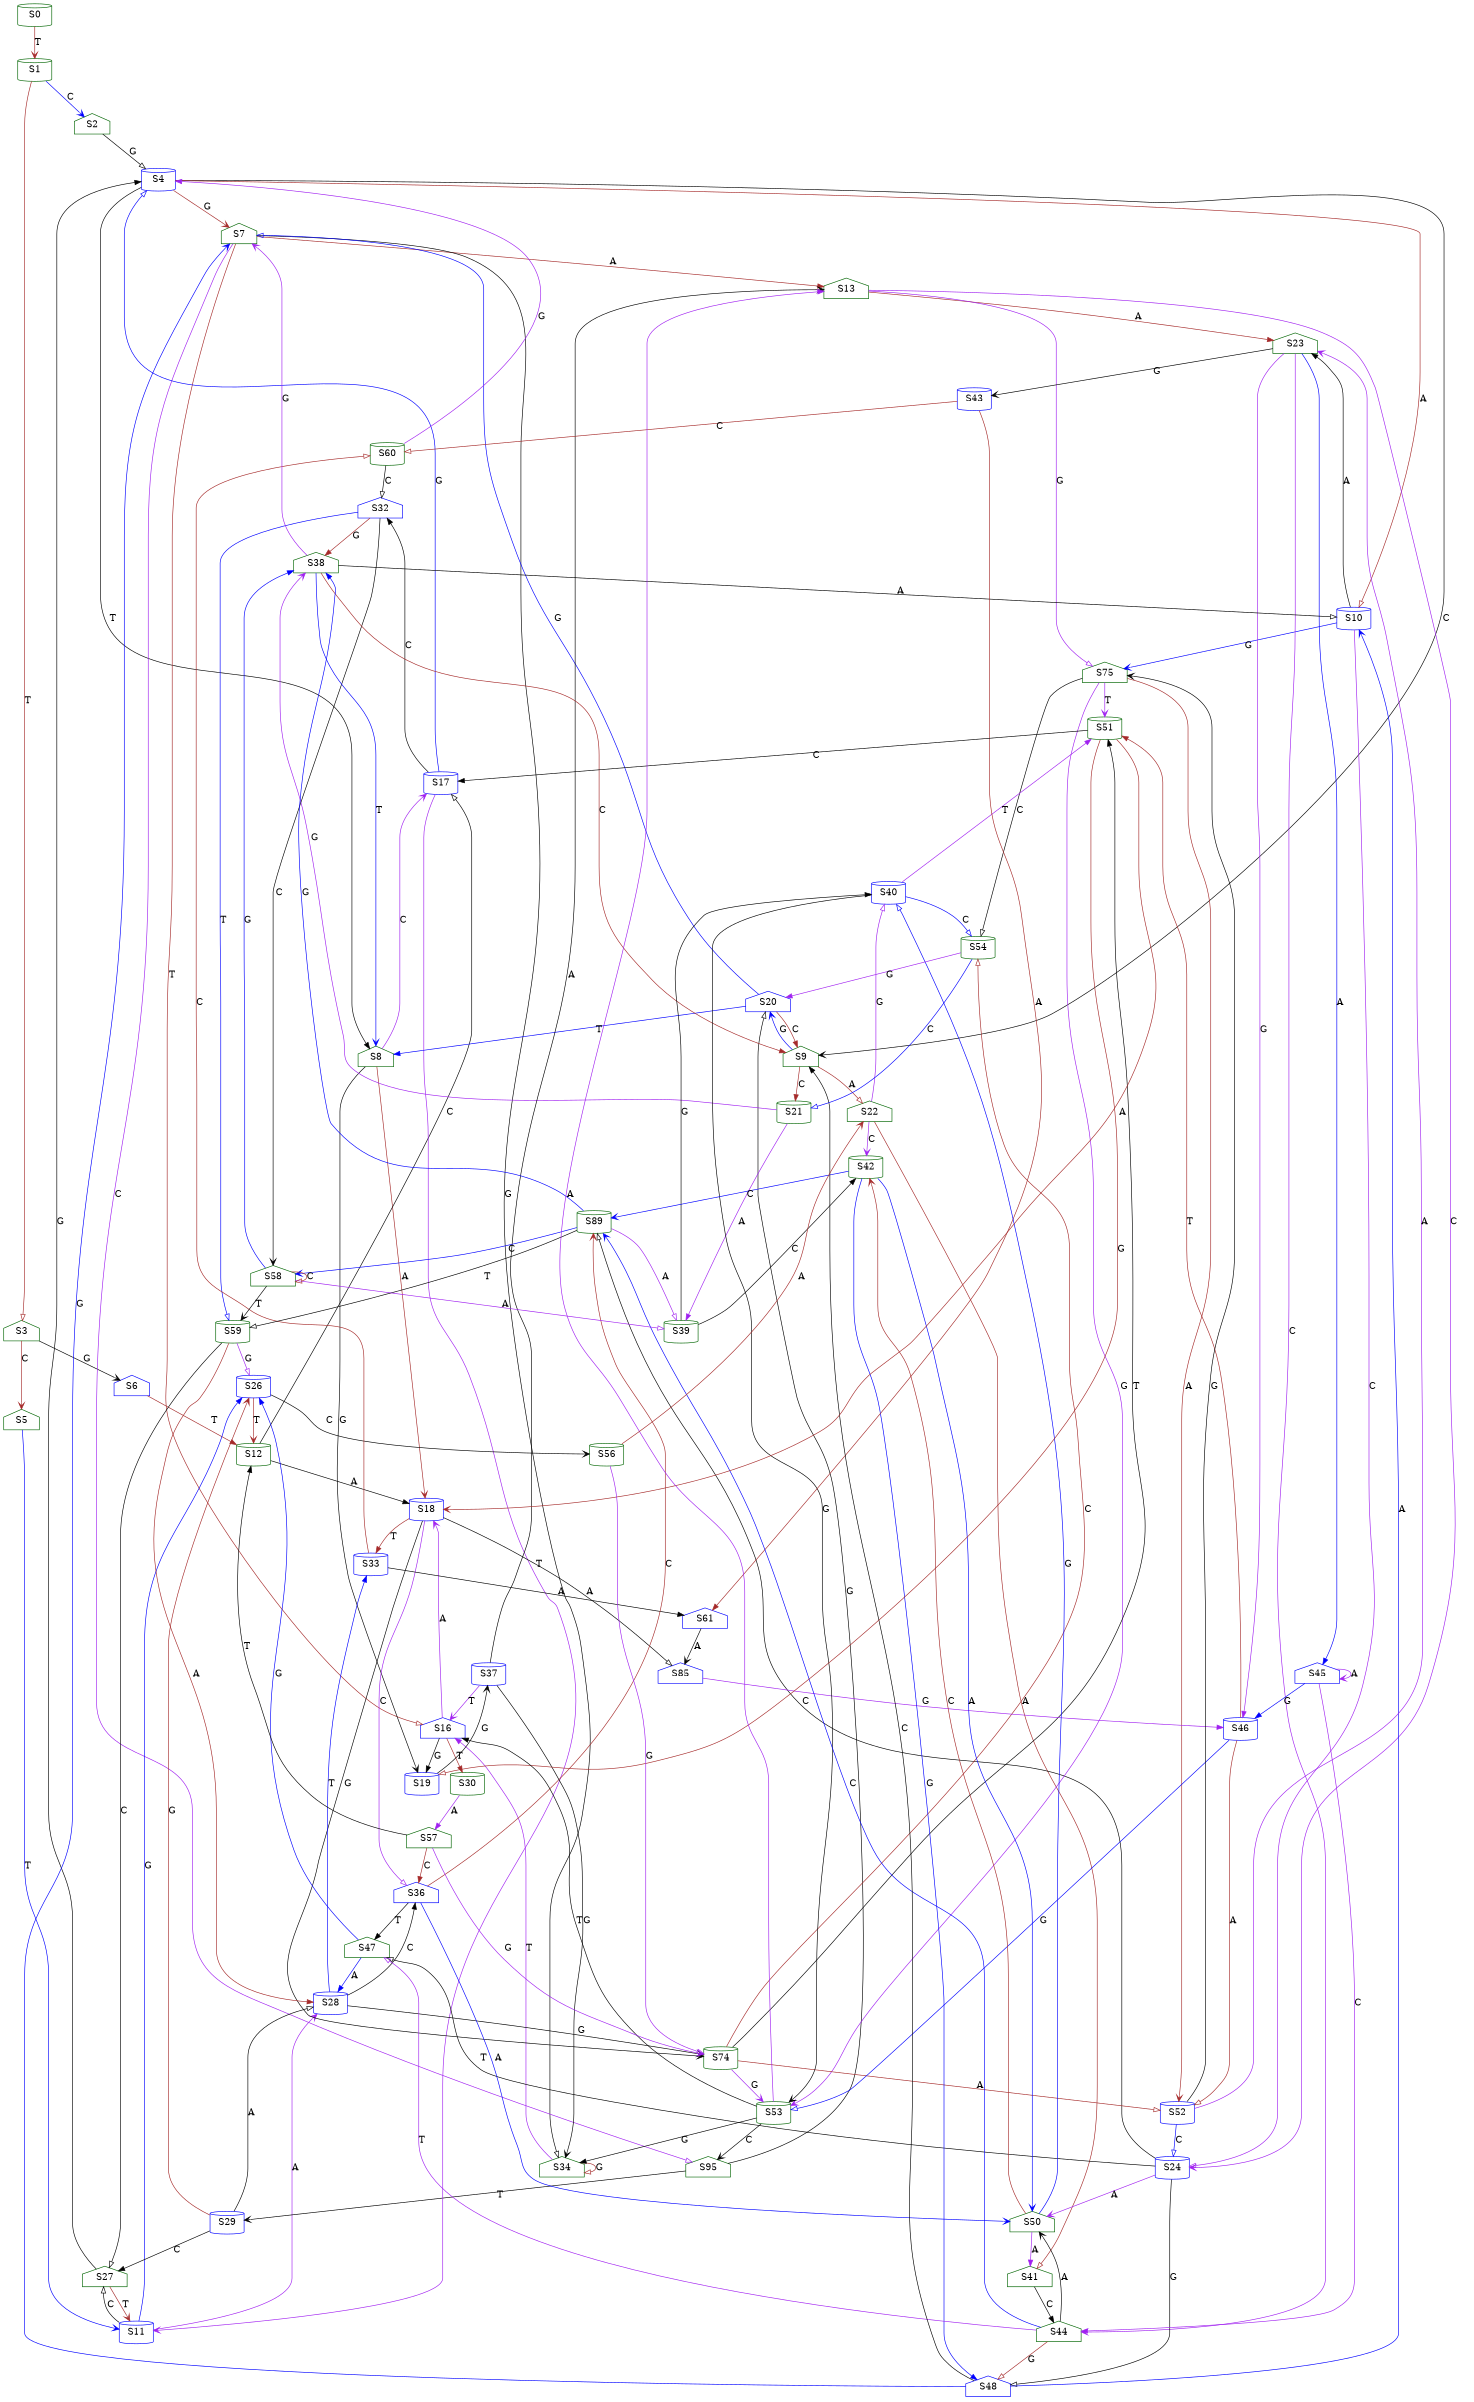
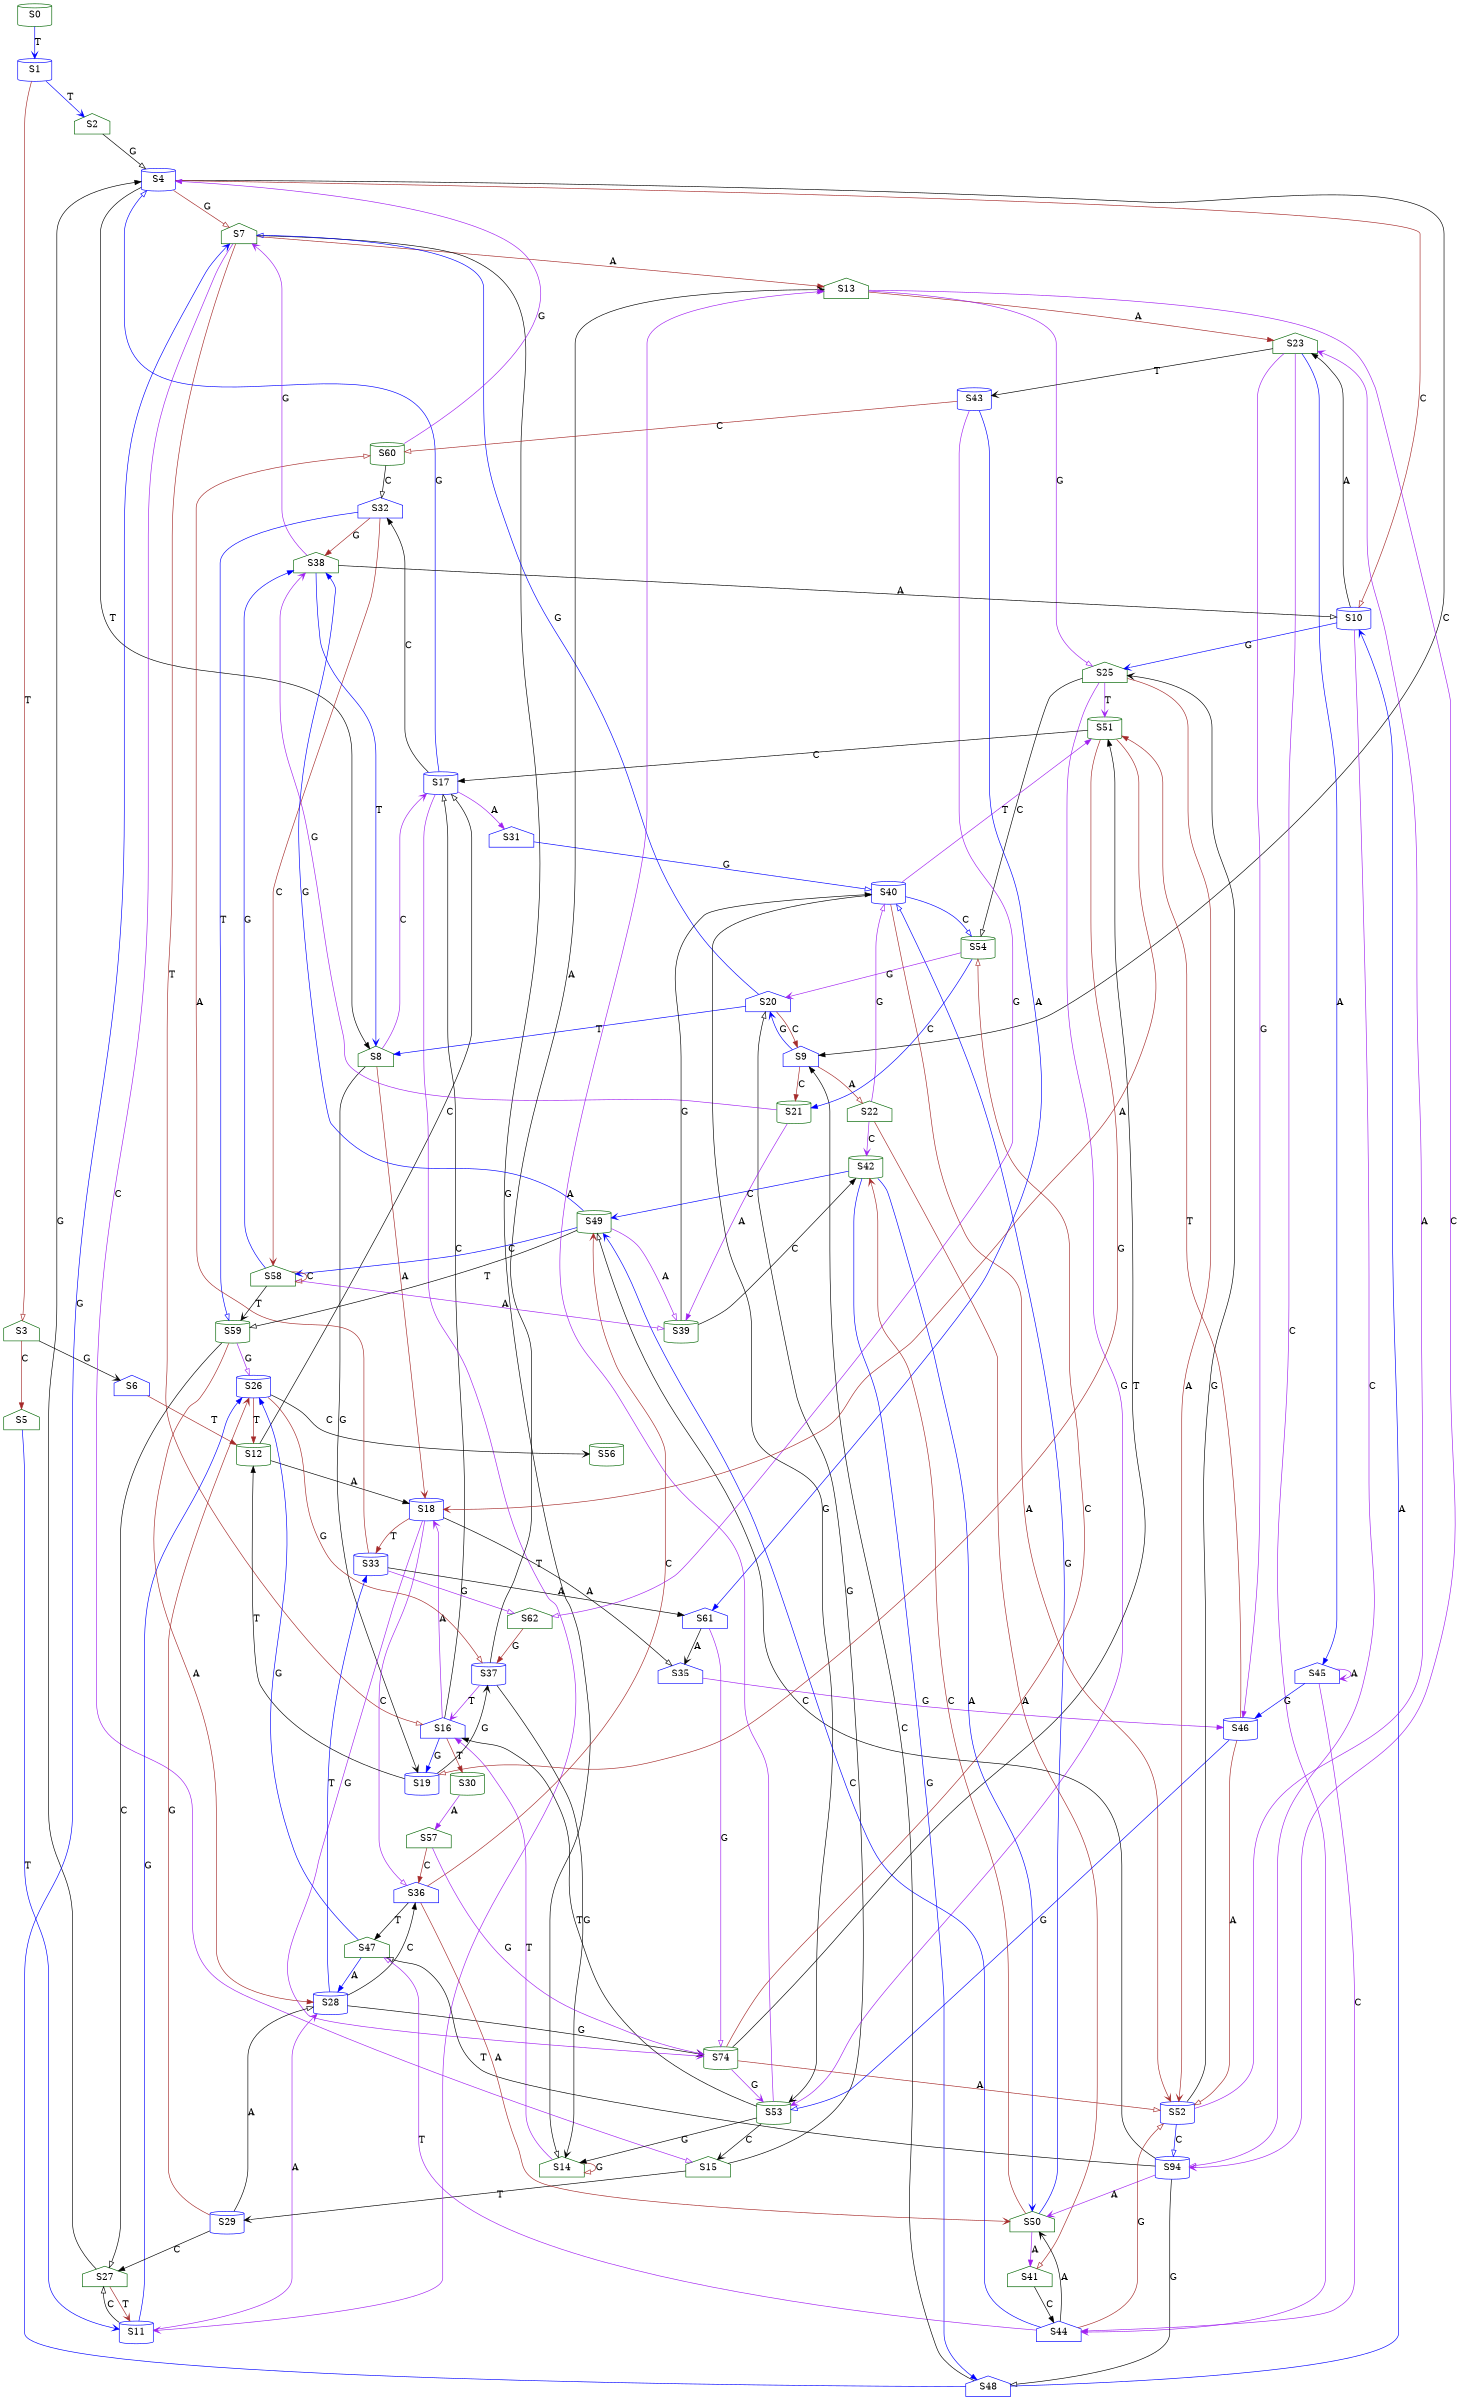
(35, 39) -> (35, 39)
(35, 70) -> (35, 70)
(70, 97) -> (70, 97)
(1406, 202) -> (1406, 202)
(199, 207) -> (199, 207)
(1157, 372) -> (1157, 372)
(1423, 399) -> (1423, 399)
(1105, 673) -> (1105, 673)
(598, 751) -> none
none -> (511, 838)
(276, 881) -> (276, 881)
(881, 973) -> (881, 973)
(200, 1003) -> (200, 1003)
(904, 1051) -> (904, 1051)
(801, 1057) -> (801, 1057)
(1040, 1058) -> (1040, 1058)
(594, 1222) -> (594, 1222)
none -> (455, 1260)
(772, 1308) -> none
(22, 1372) -> (22, 1372)
(254, 1417) -> (254, 1417)
none -> (1024, 1503)
none -> (332, 1562)
none -> (530, 1619)
(680, 1674) -> (680, 1674)
(256, 1693) -> (256, 1667)
(434, 1752) -> (434, 1752)
(646, 1771) -> (721, 1834)
(289, 1956) -> (289, 1956)
(562, 2168) -> (562, 2168)
(708, 2168) -> (708, 2168)
(1172, 2168) -> (1172, 2168)
(618, 2198) -> (618, 2198)
(1059, 2332) -> (1059, 2332)
(1025, 2359) -> (1138, 2242)
